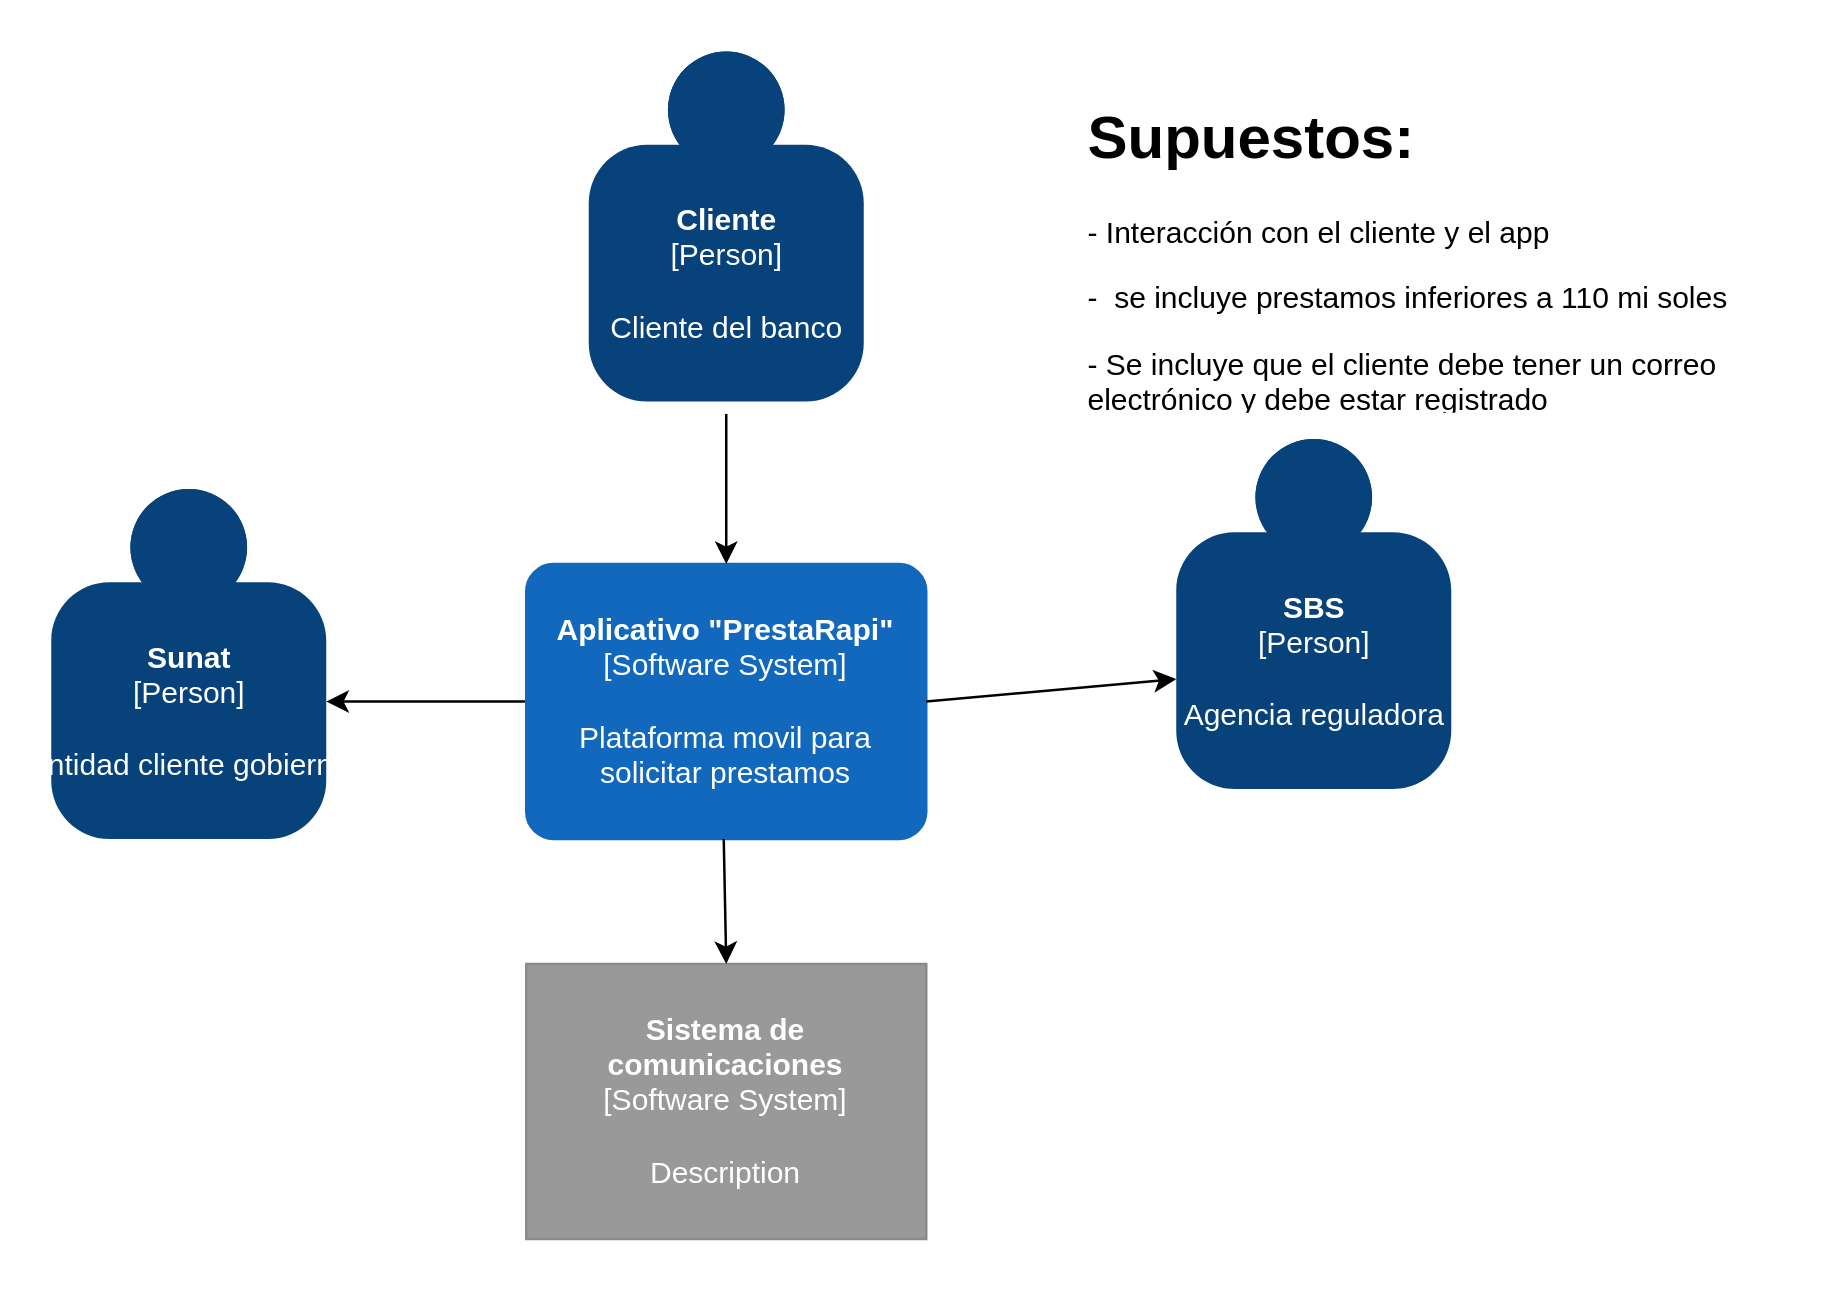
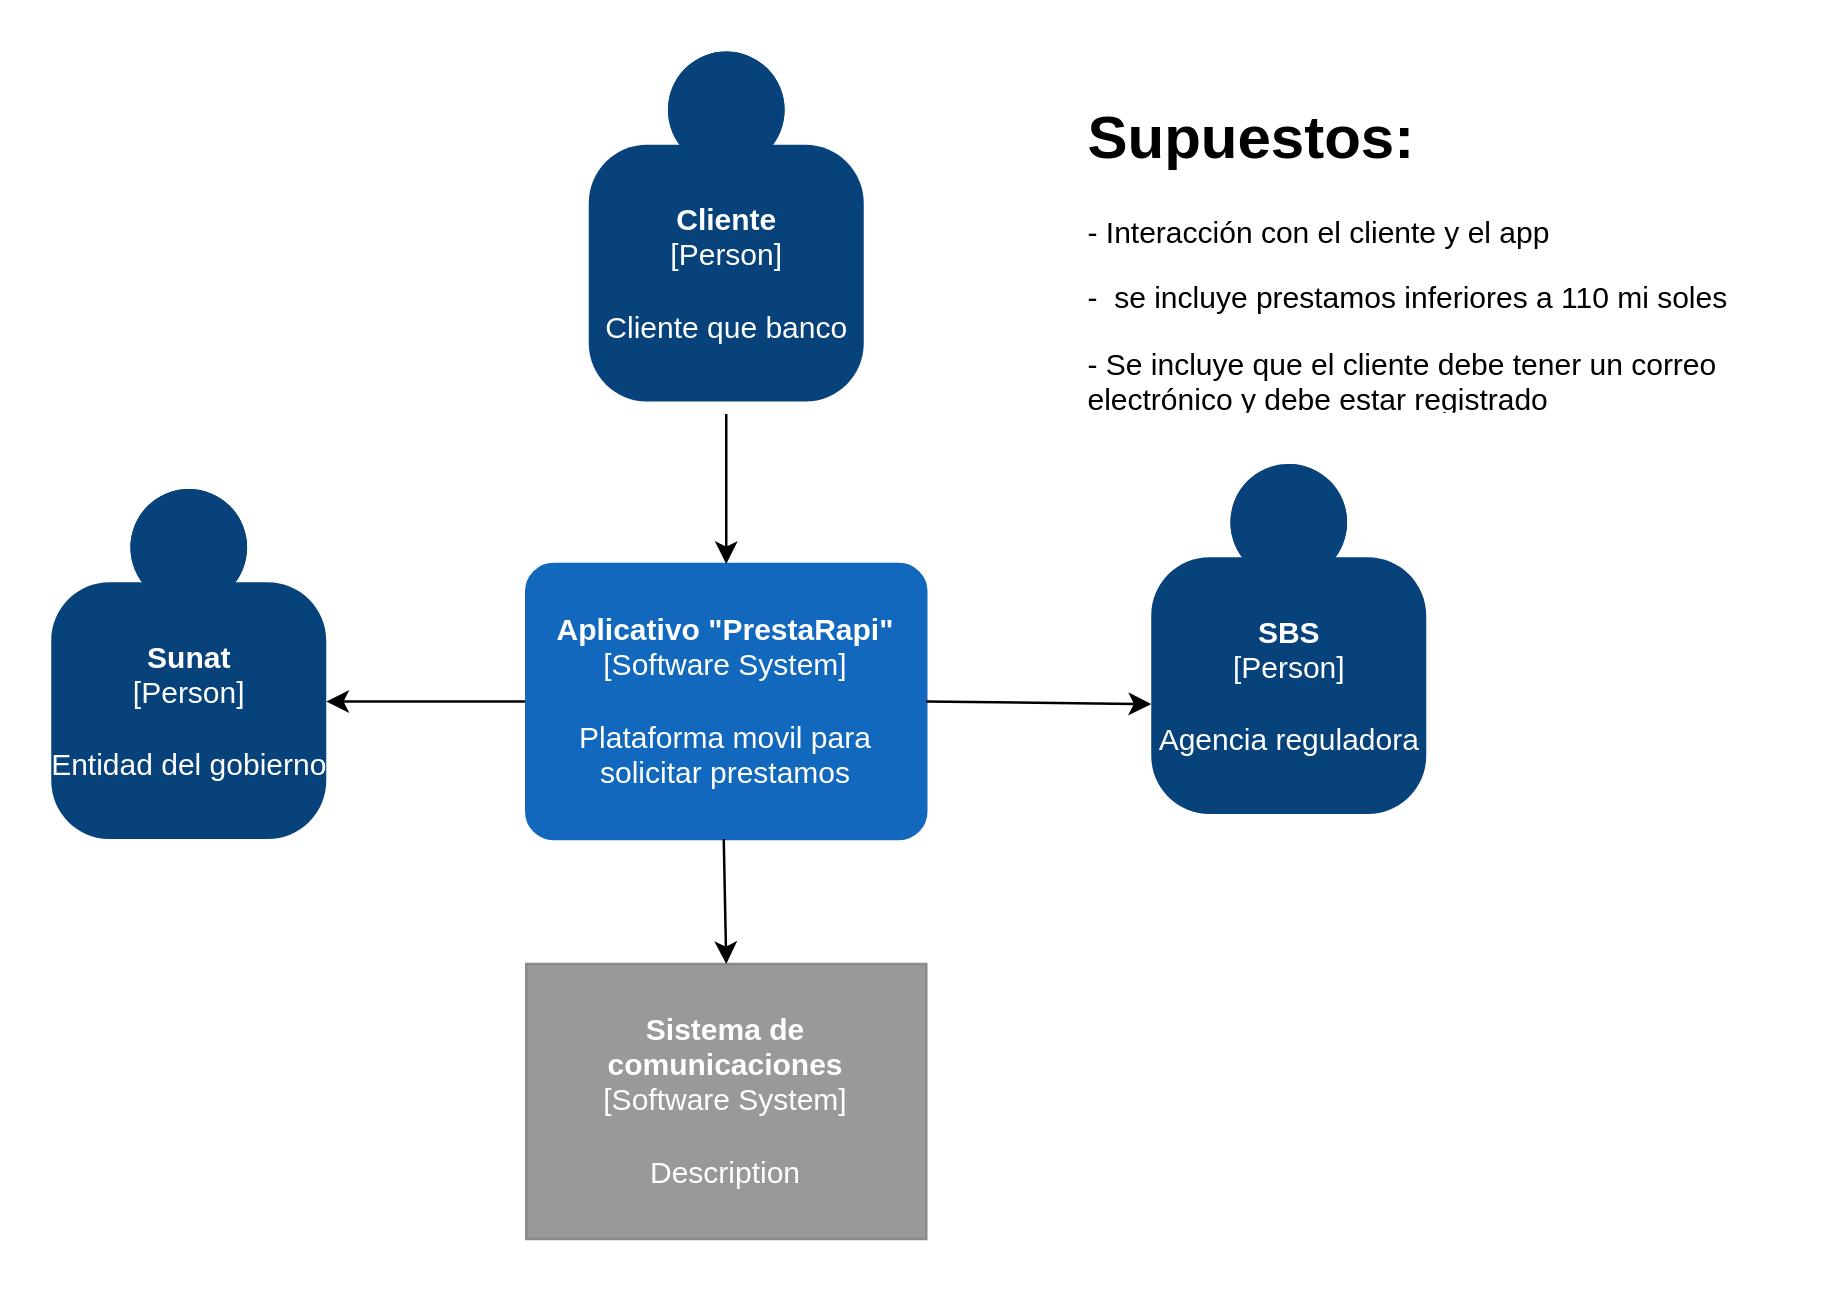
(728, 274) -> (728, 274)
(1314, 614) -> (1289, 639)
(190, 711) -> (190, 711)
